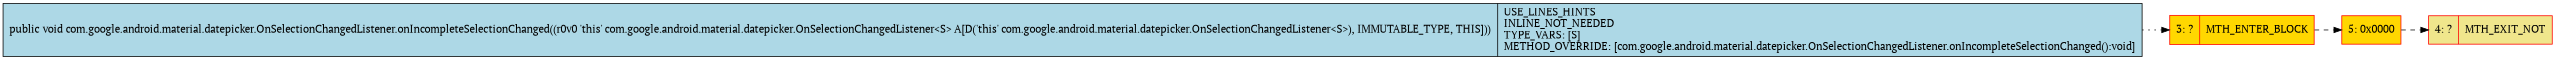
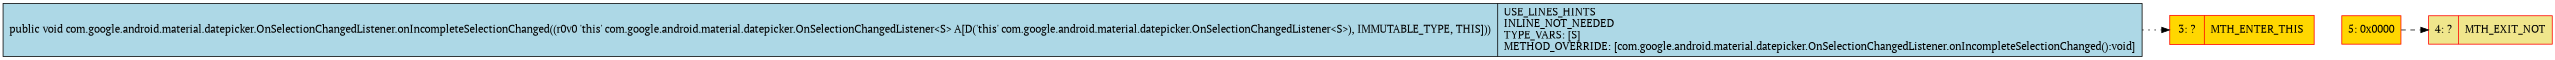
(2257, 30) -> (2257, 30)
(2324, 30) -> none
